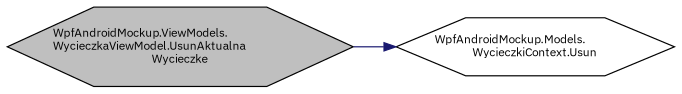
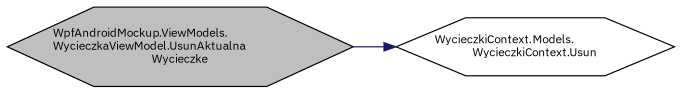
(535, 47) -> (535, 47)
